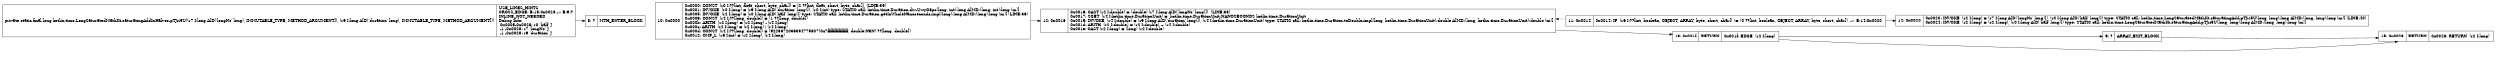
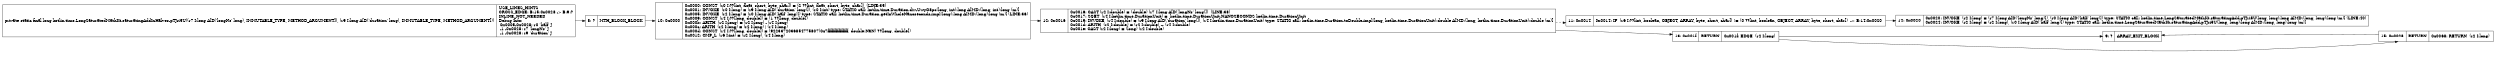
(1562, 19) -> (1559, 23)
(621, 21) -> (621, 21)
none -> (649, 21)
(2461, 36) -> (2461, 36)
(2269, 38) -> (2272, 34)
